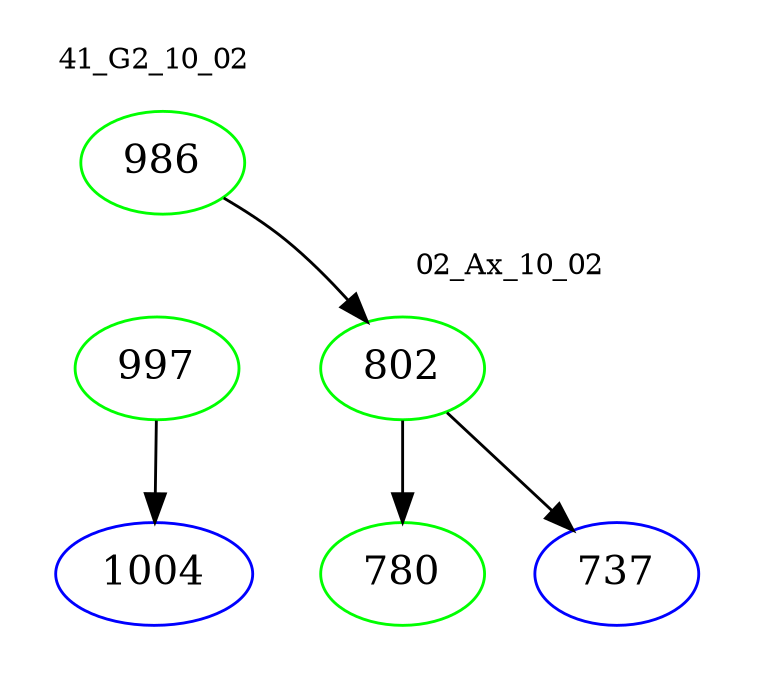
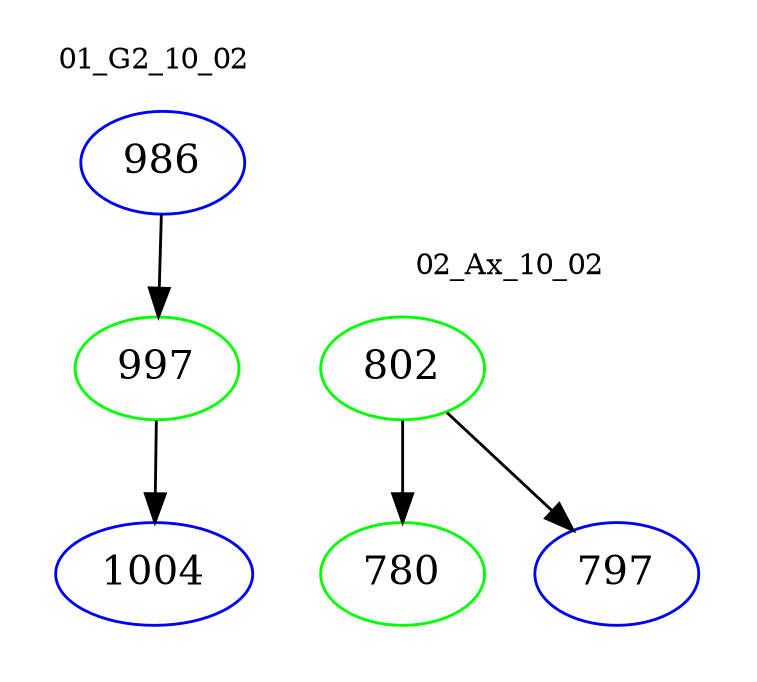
(154, 61) -> (154, 61)
(163, 163) -> (163, 163)
(314, 266) -> (160, 252)
(617, 574) -> (617, 574)
